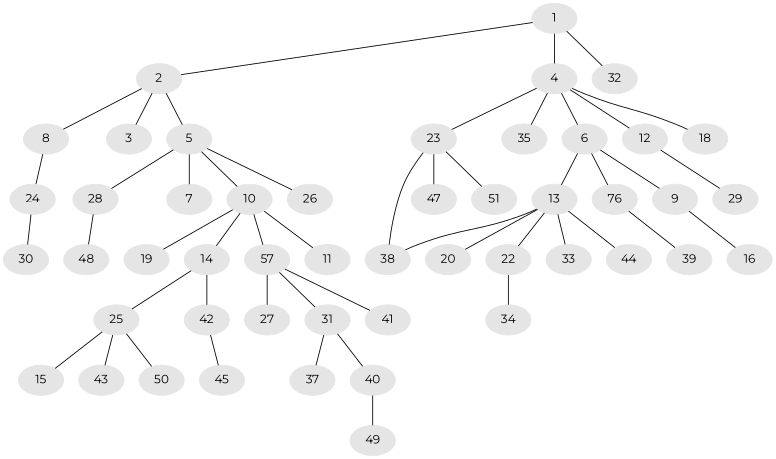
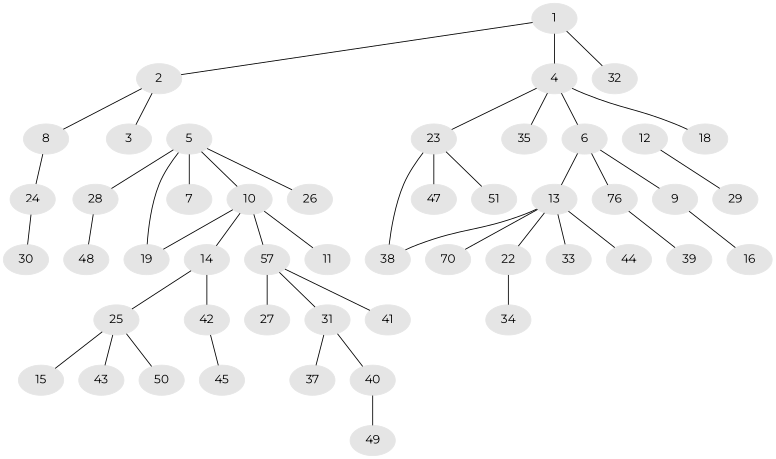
(174, 109) -> (155, 196)
(600, 109) -> none
(448, 260) -> (448, 260)
